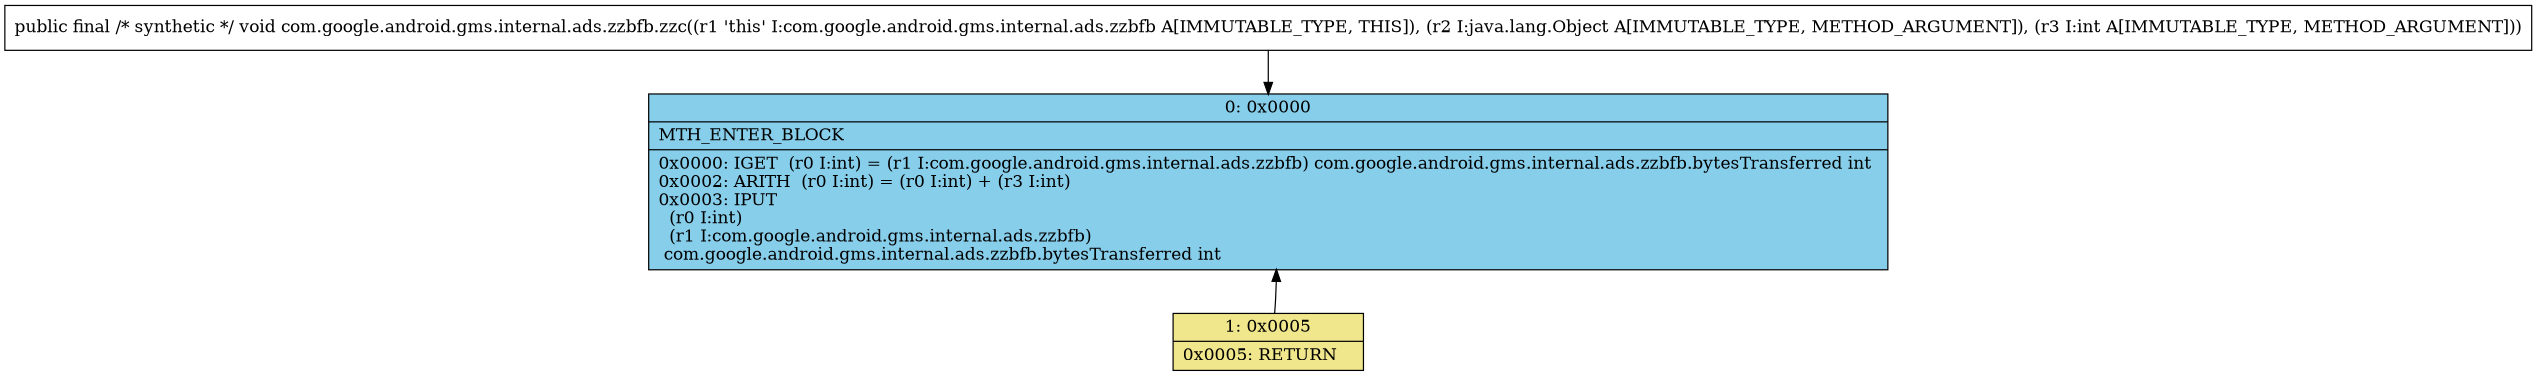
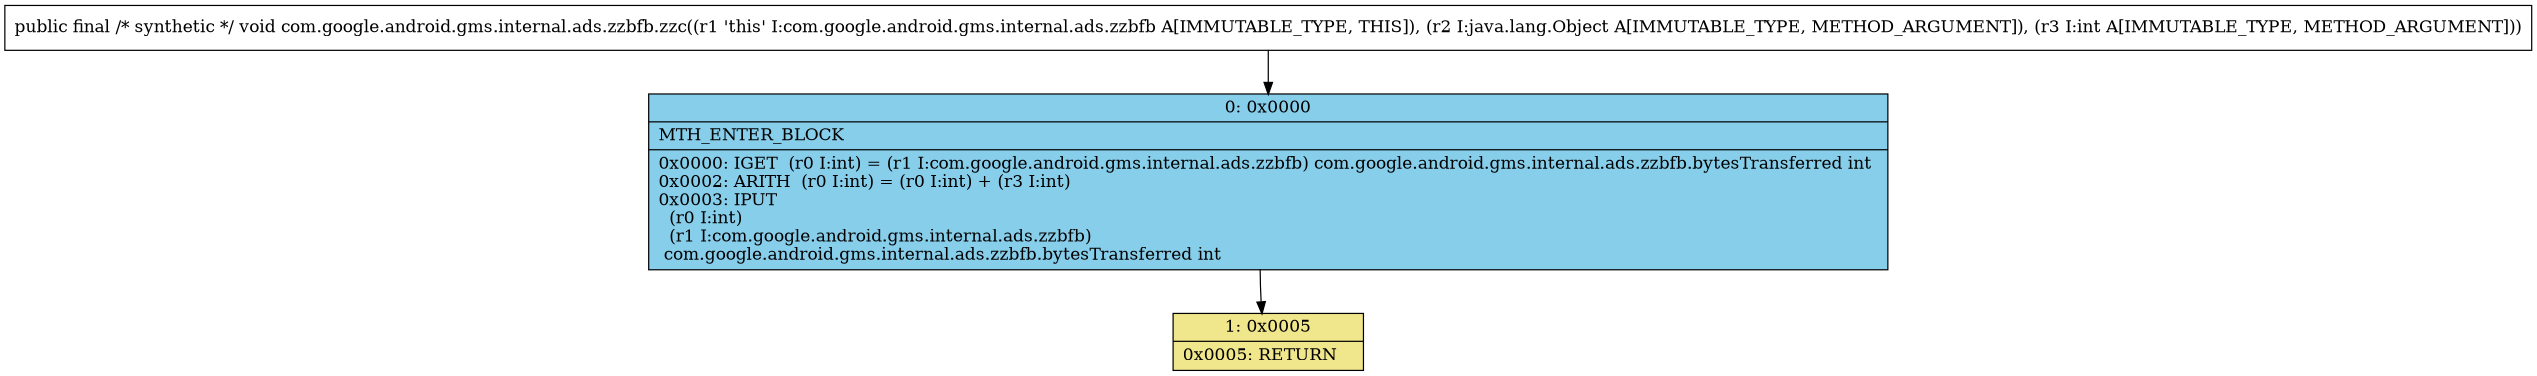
(1276, 298) -> (1260, 285)
